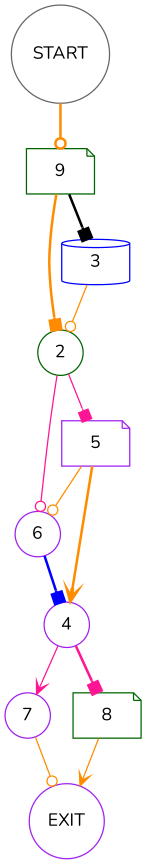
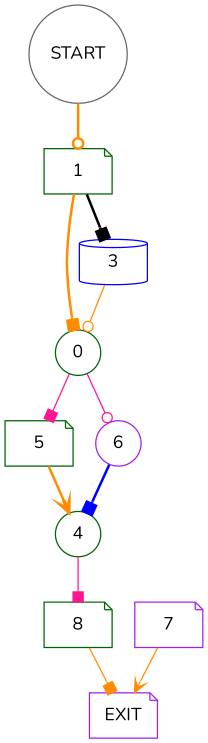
(60, 171) -> (78, 171)
(60, 353) -> (78, 353)
(96, 443) -> (39, 443)
(69, 486) -> none
(67, 625) -> (78, 534)
(84, 663) -> (78, 573)
(50, 664) -> none
(28, 716) -> (169, 625)
(92, 756) -> (98, 665)
(43, 757) -> (149, 665)
(67, 821) -> (123, 716)
